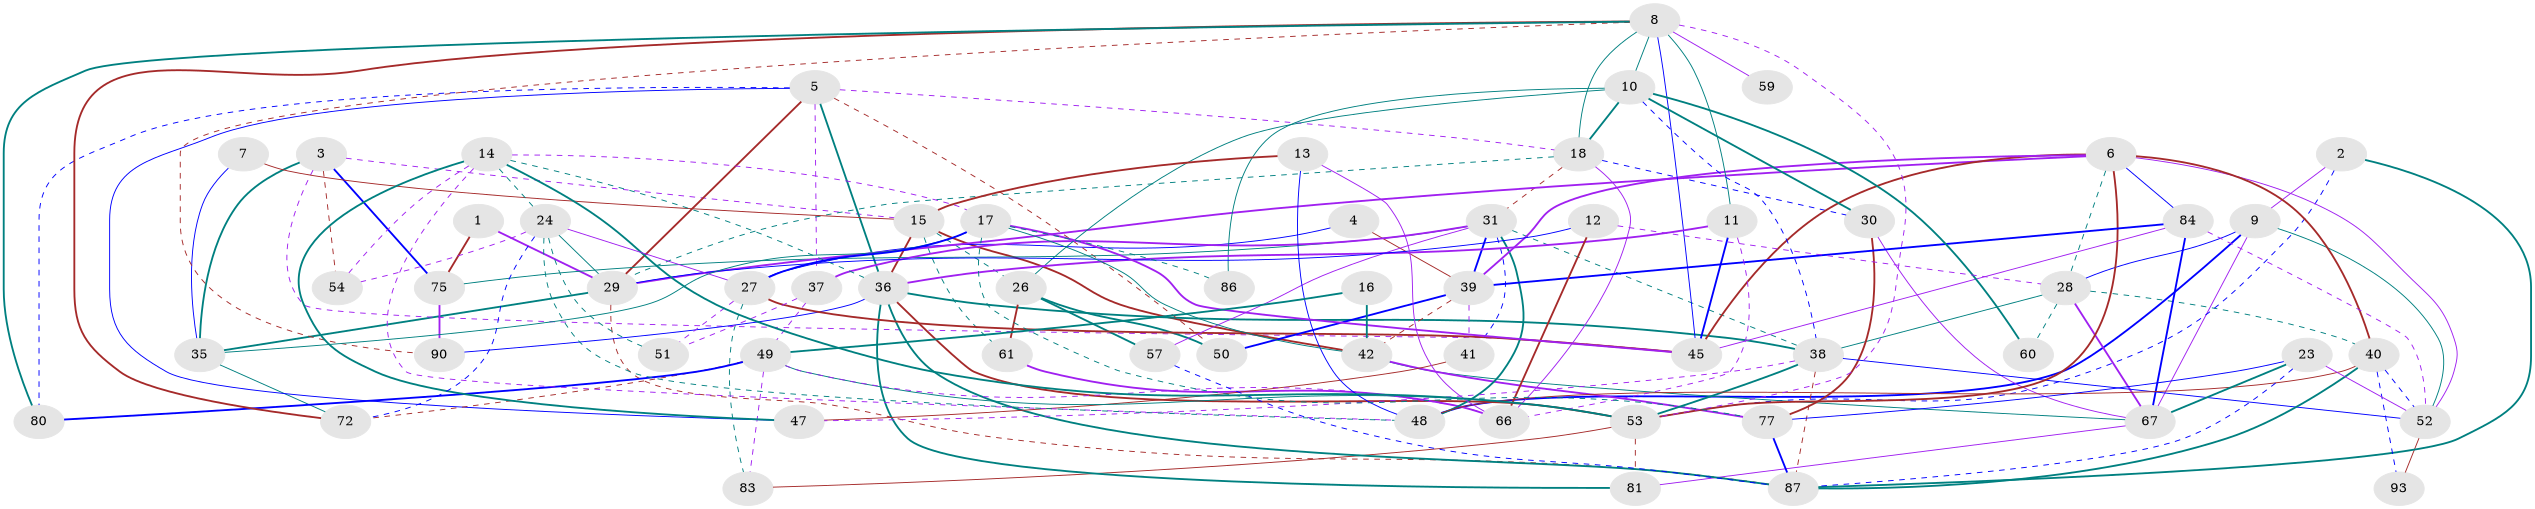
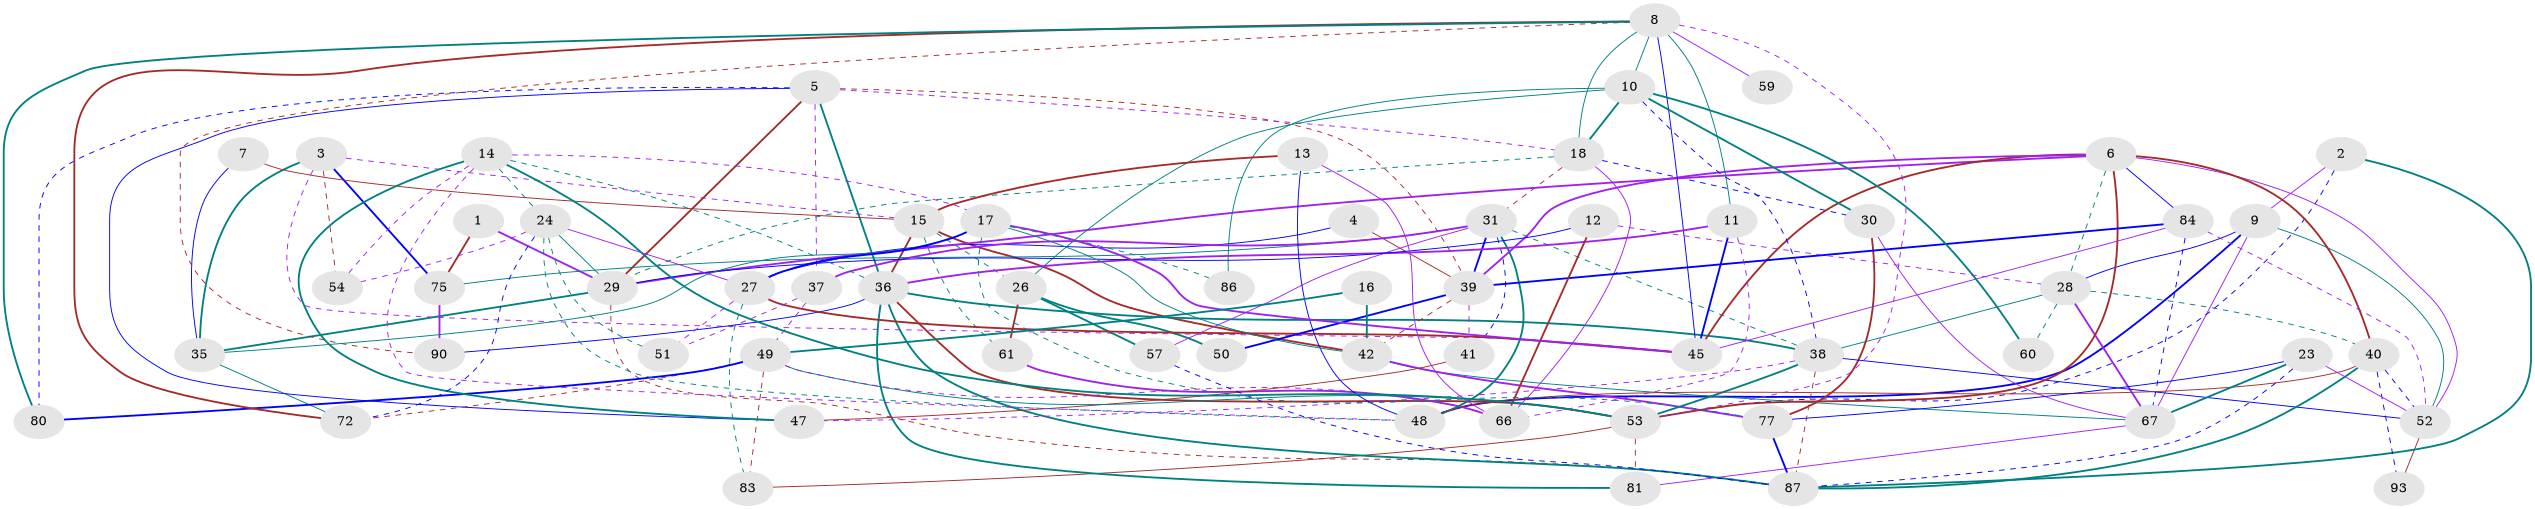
(1027, 210) -> (1166, 106)
(2169, 322) -> (2169, 322)
(756, 427) -> (756, 427)
